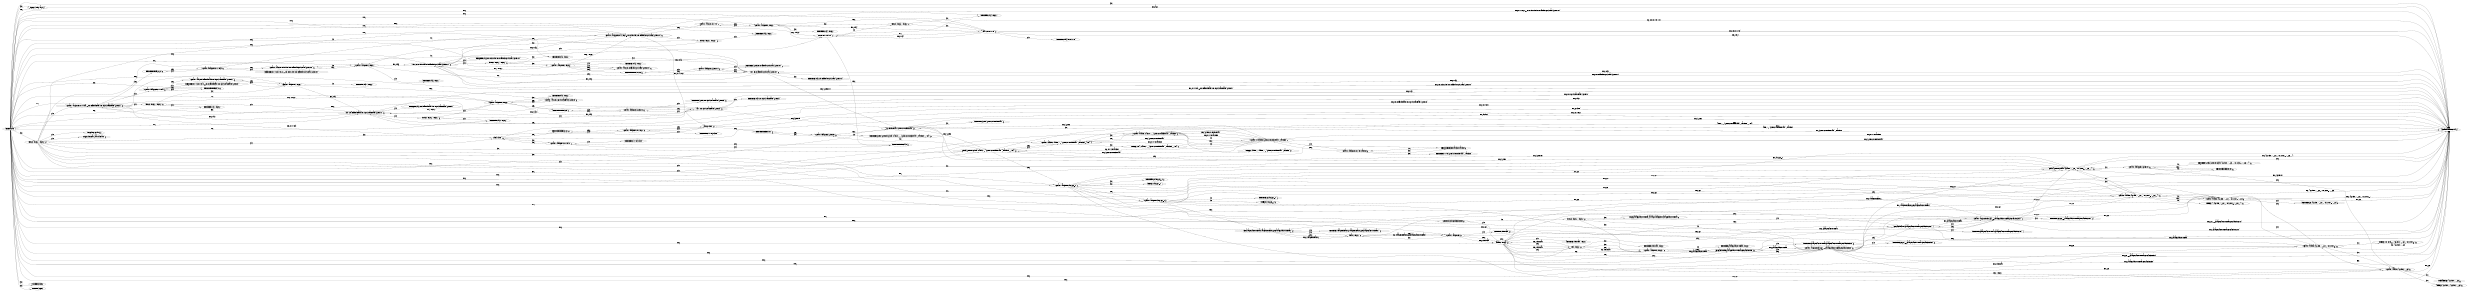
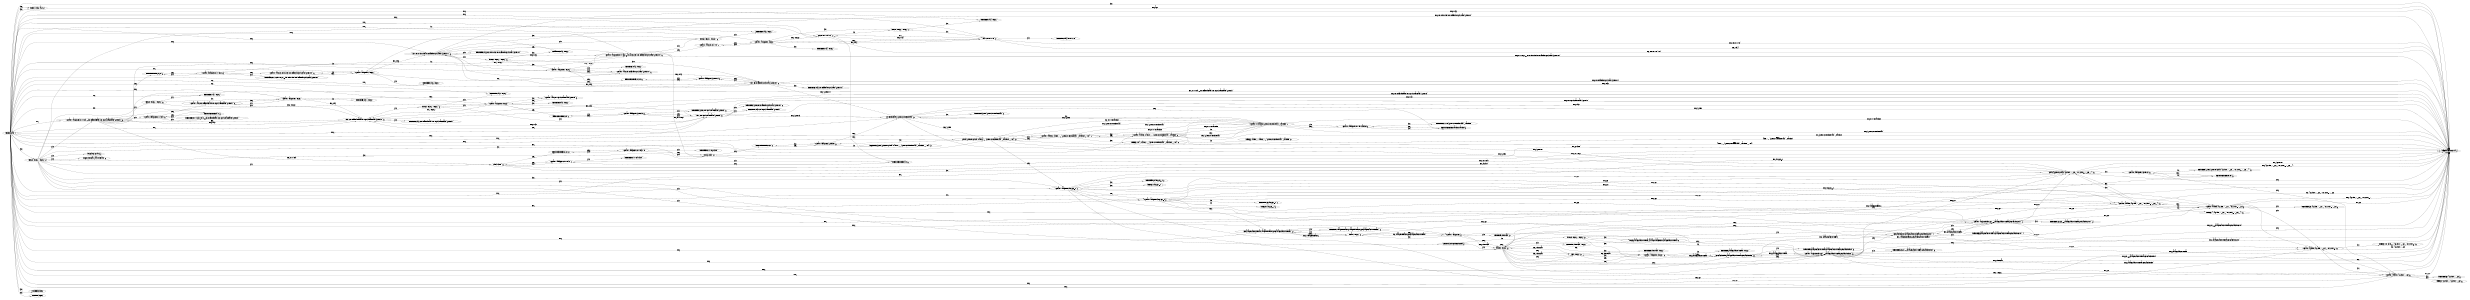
(734, 68) -> (734, 110)
none -> (1813, 190)
